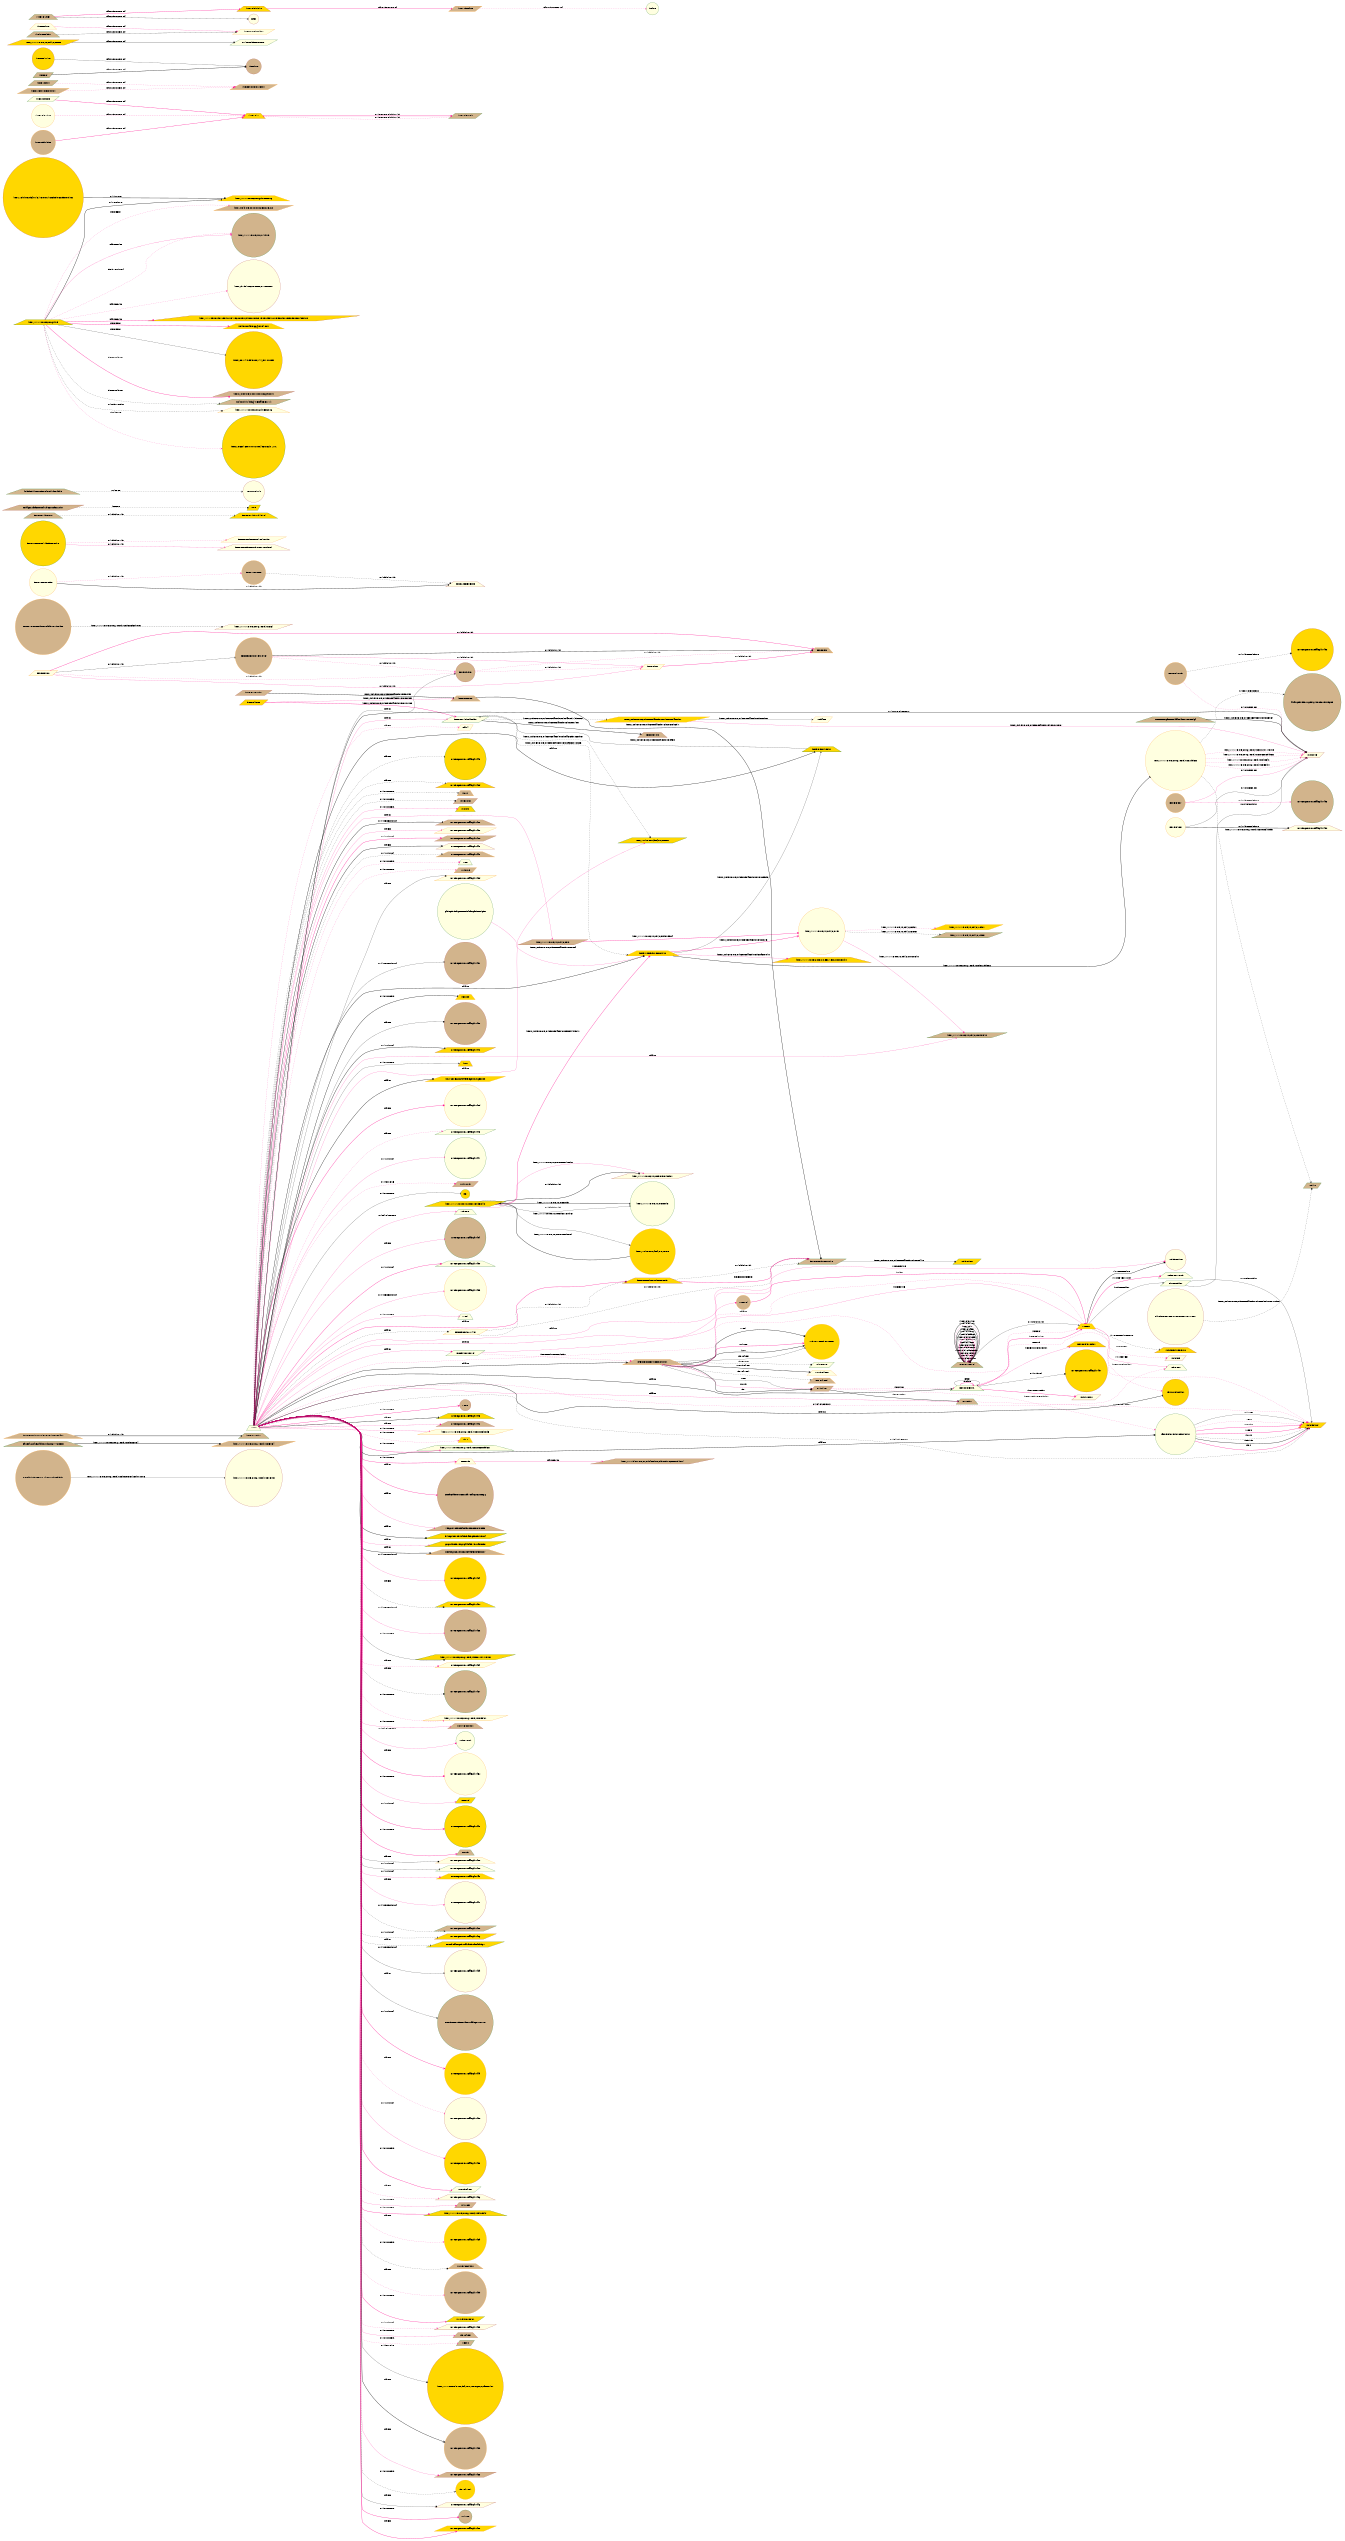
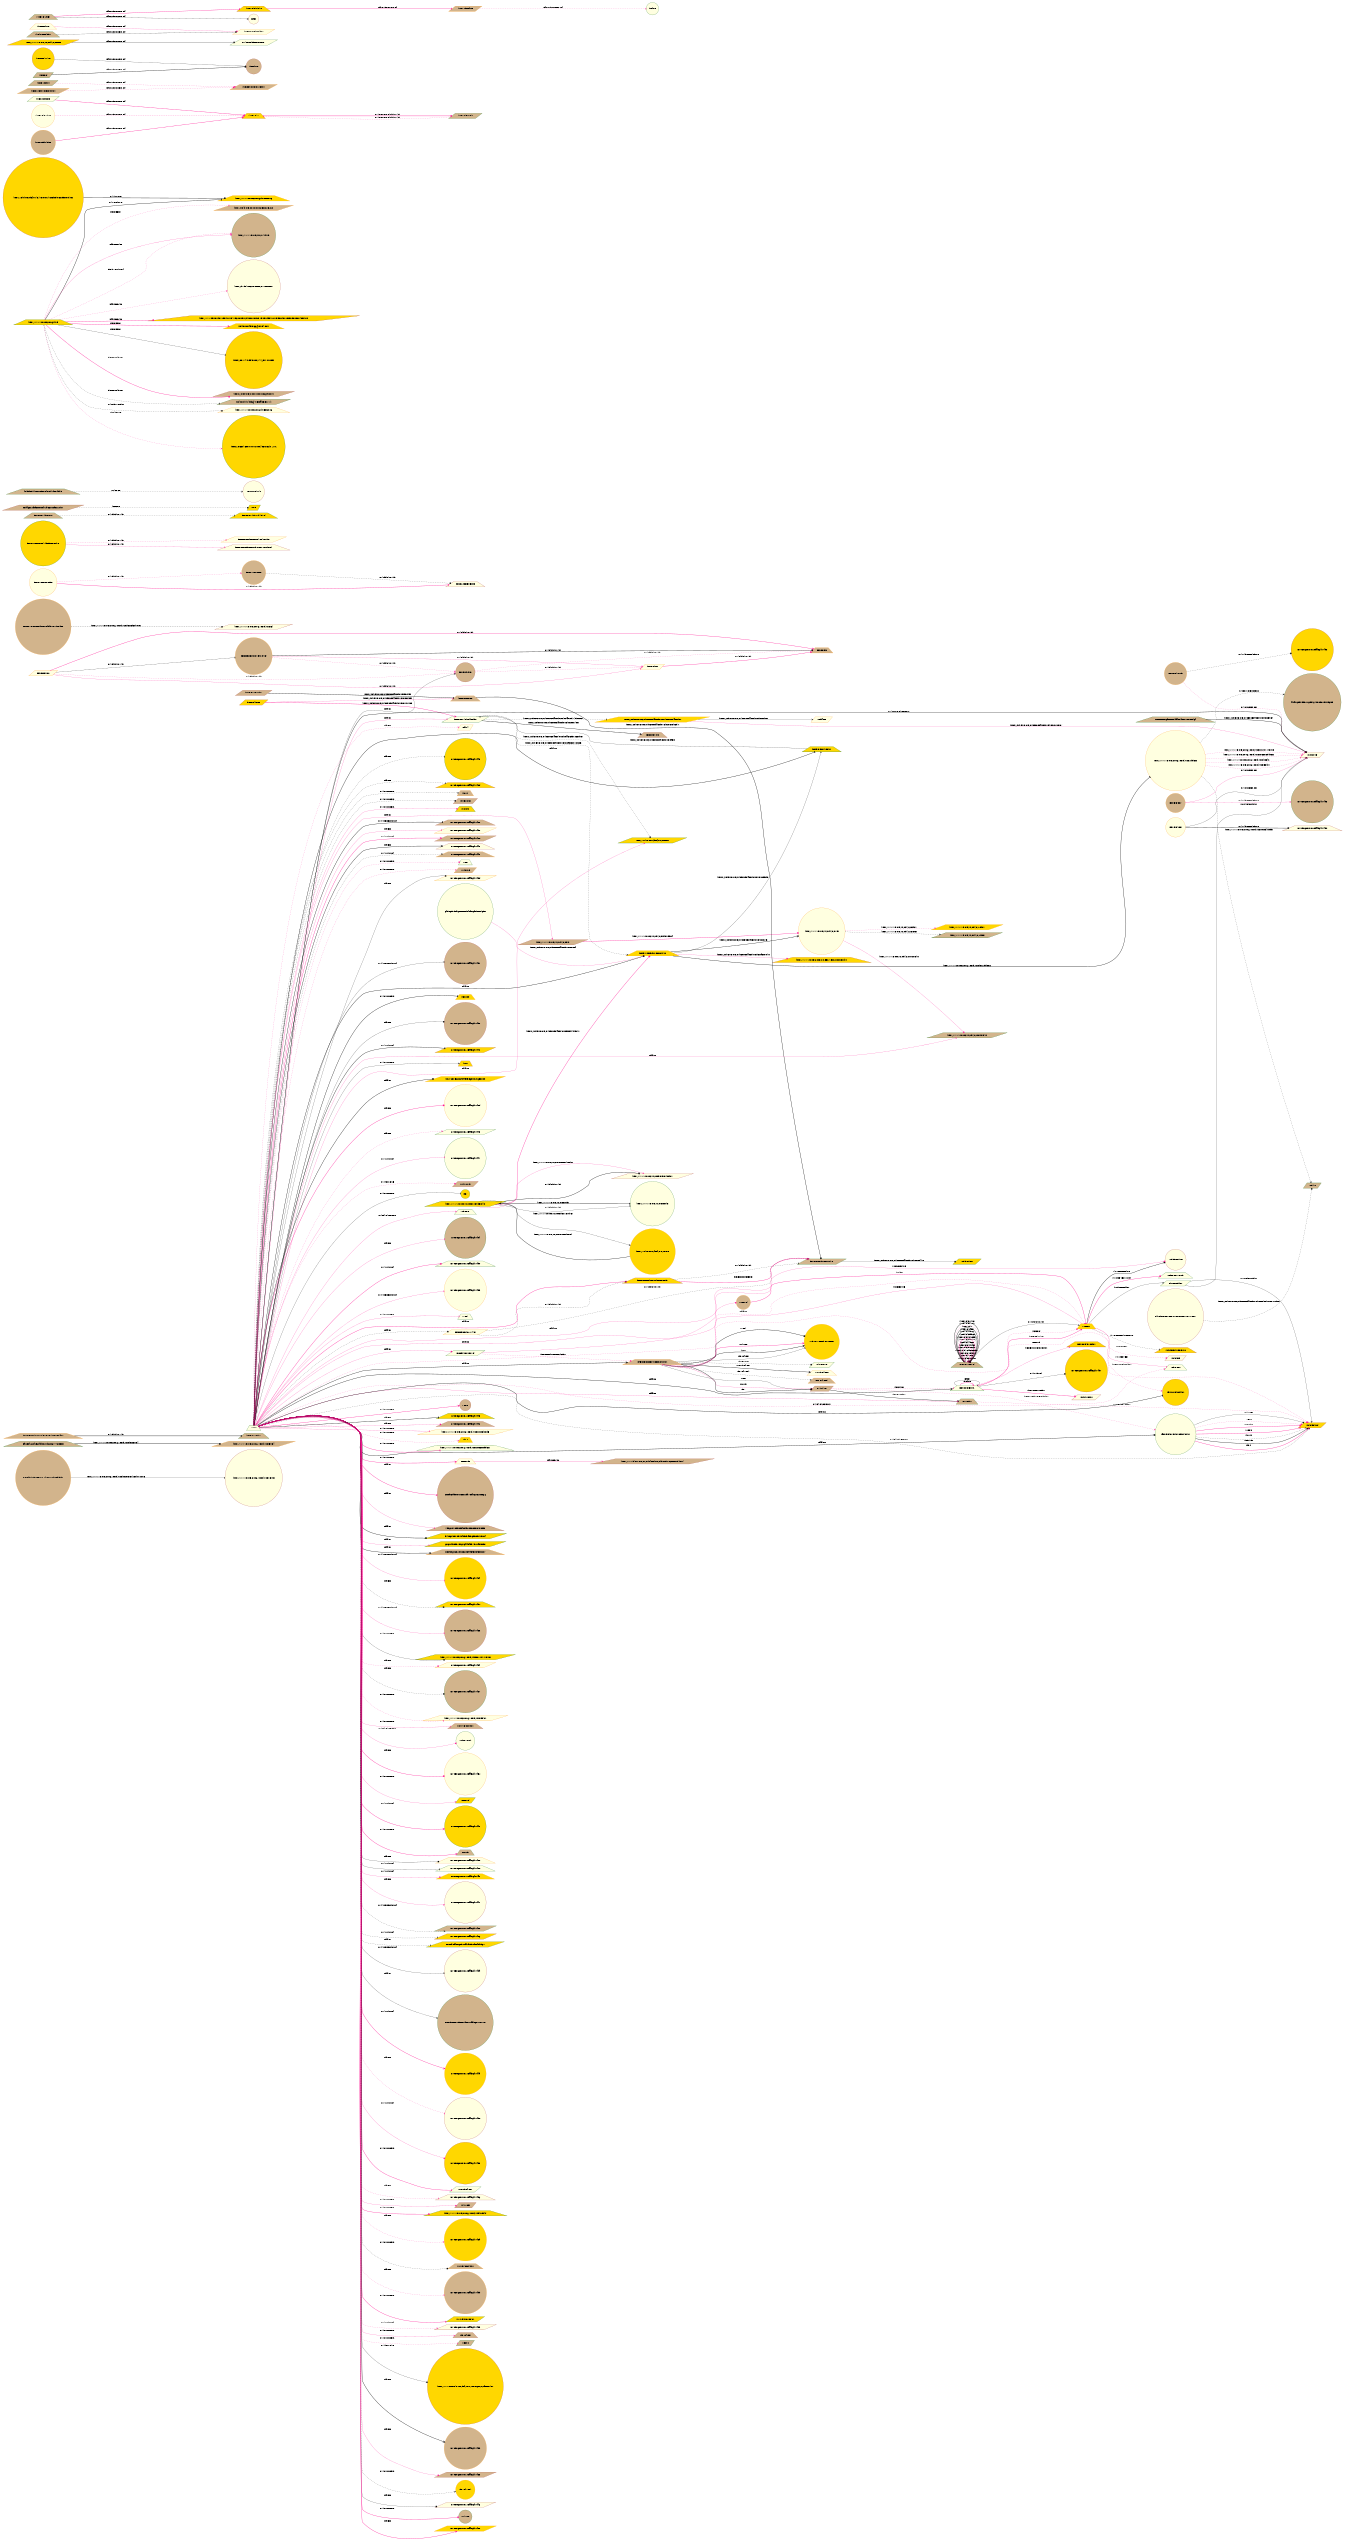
(252, 590) -> (252, 590)
(734, 946) -> (734, 946)
